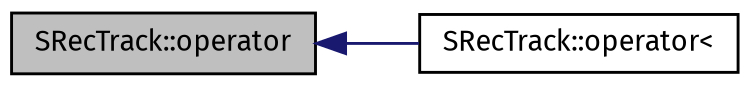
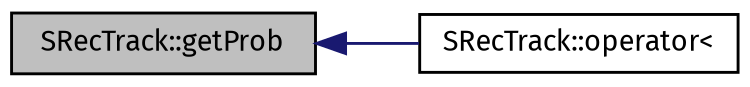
(164, 43) -> (164, 43)
